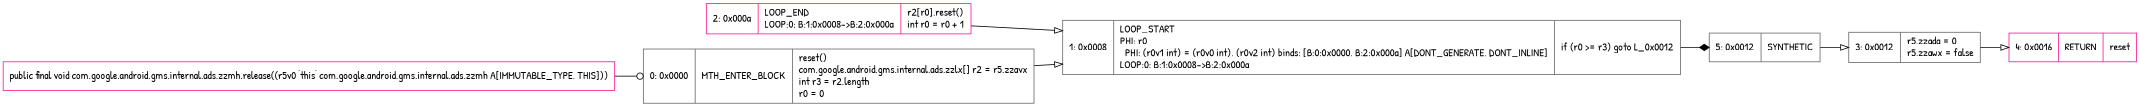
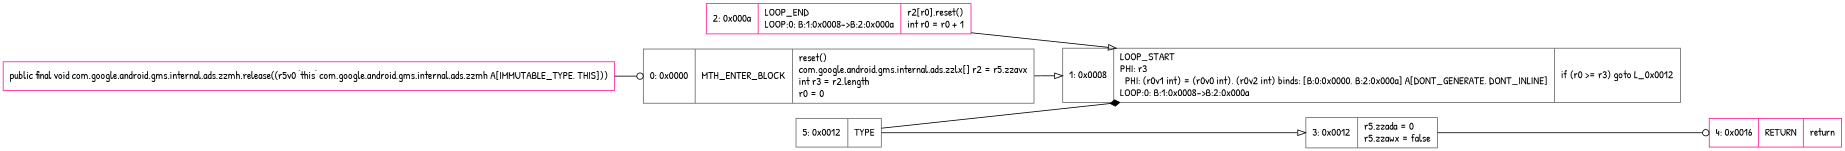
(1135, 41) -> (1135, 69)
(1690, 47) -> (996, 116)
(1791, 47) -> (865, 132)
(1991, 47) -> (1570, 133)
(2120, 47) -> (1822, 132)
